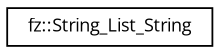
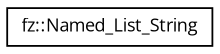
(110, 27) -> (110, 27)
